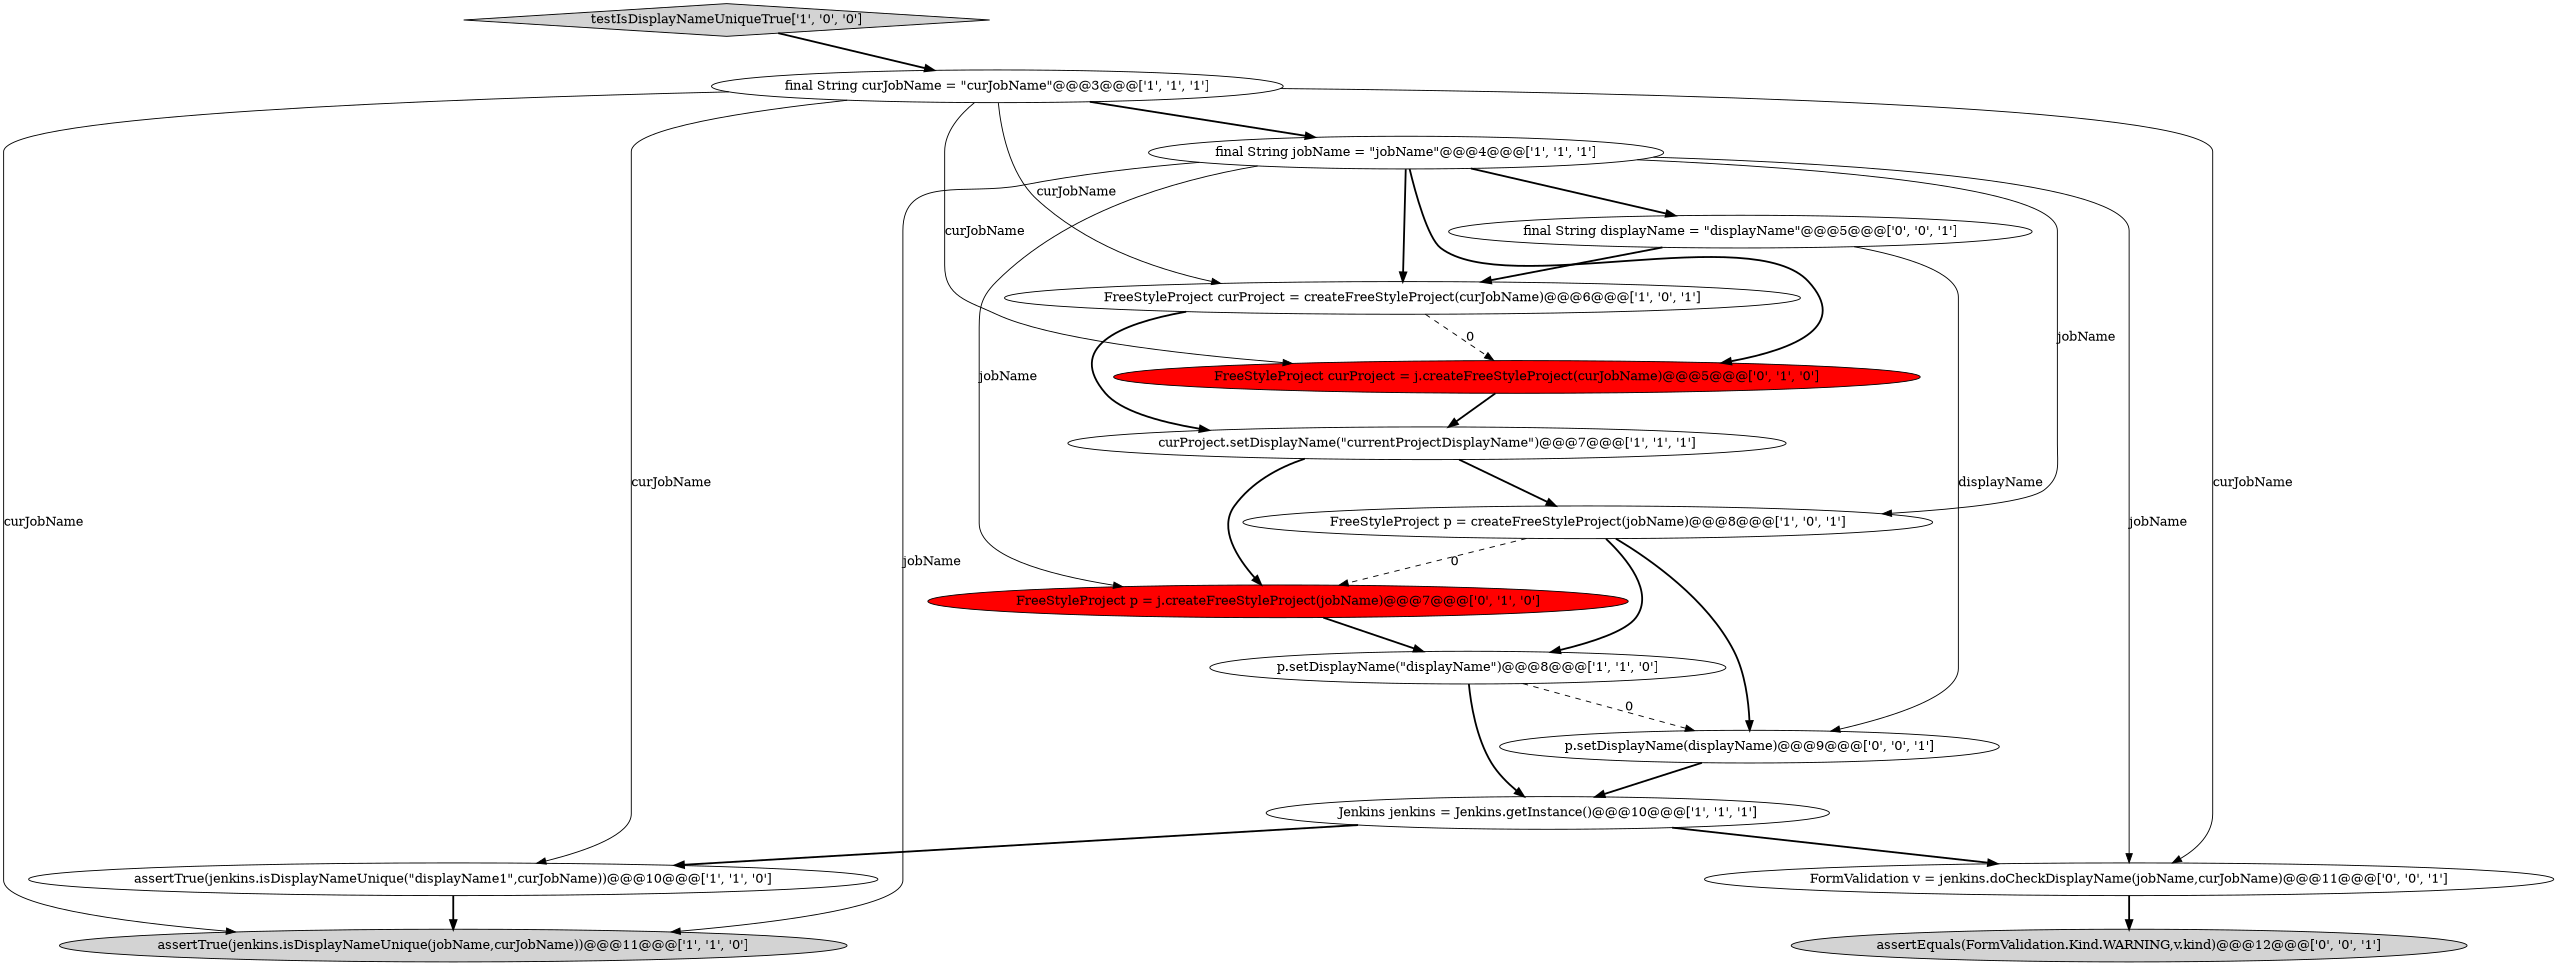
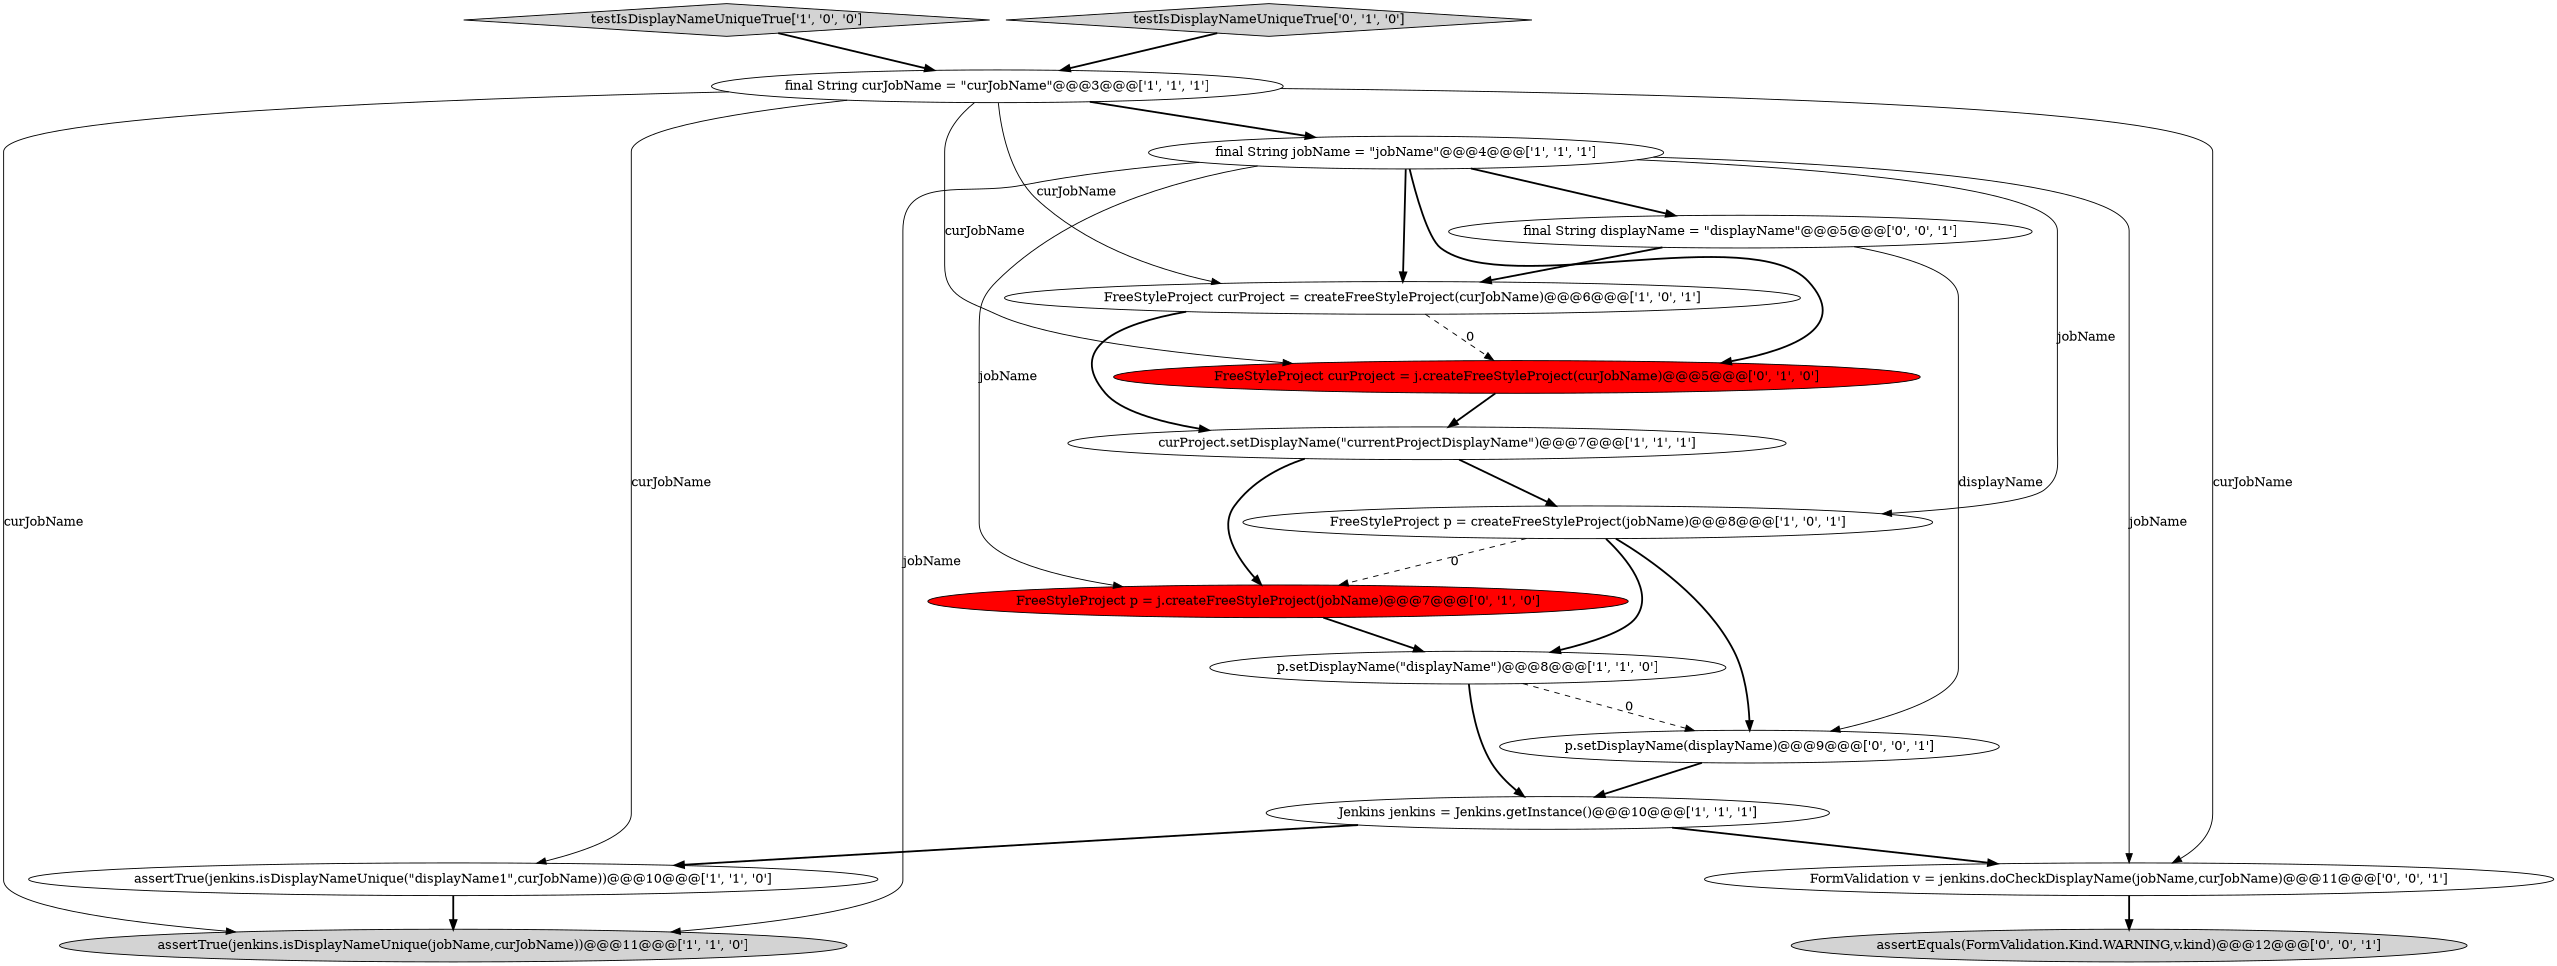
none -> (1269, 20)
